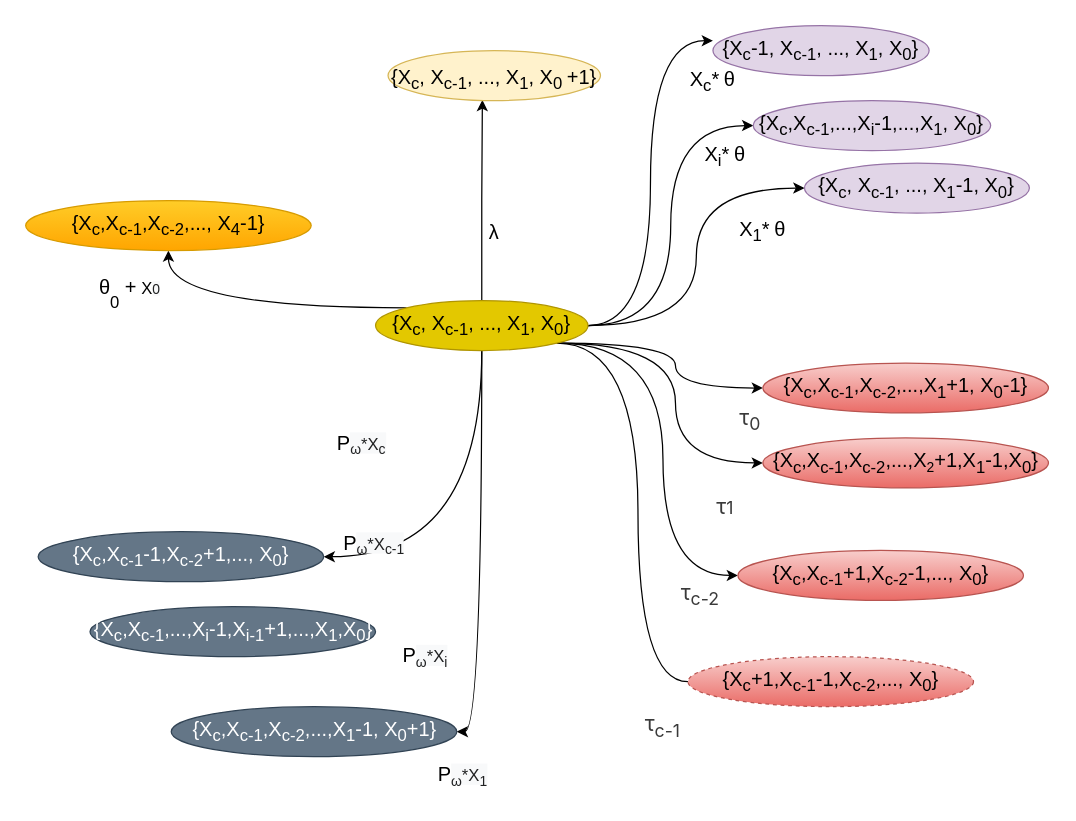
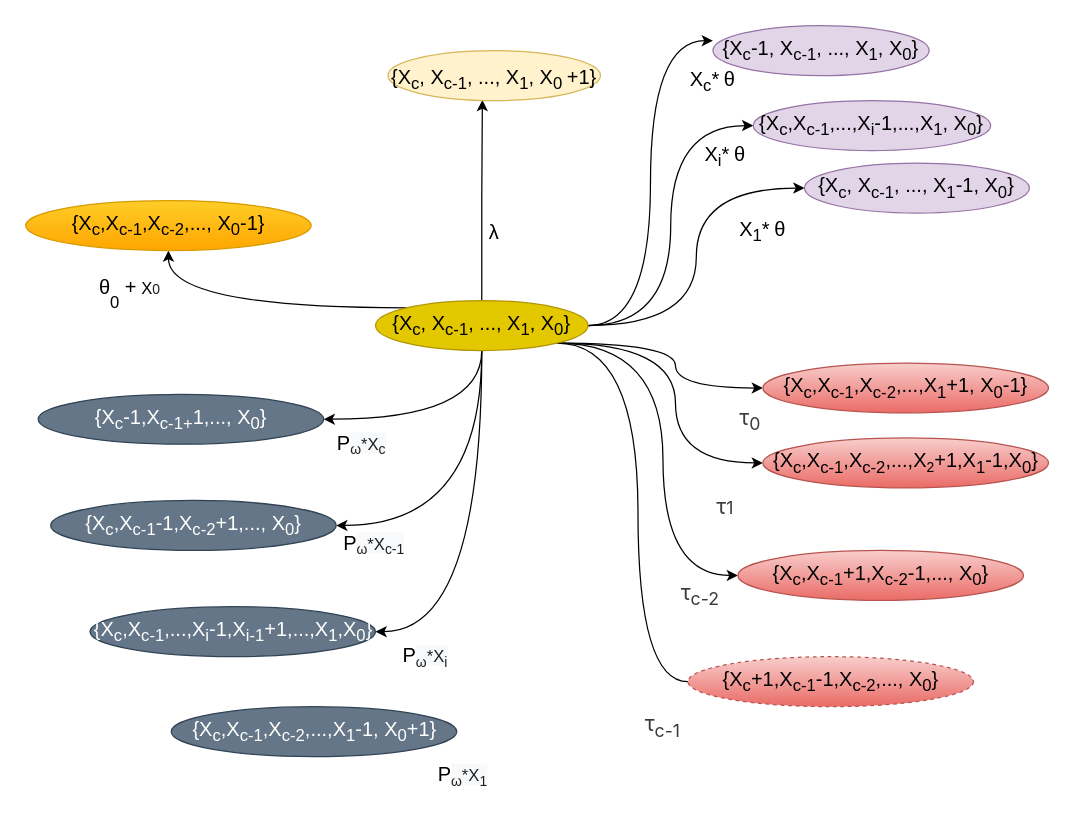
(169, 226) -> (169, 226)
none -> (413, 412)
none -> (181, 419)
none -> (461, 547)
(181, 557) -> (193, 526)
(480, 571) -> none
